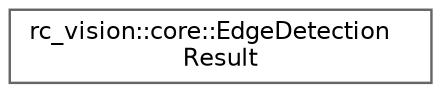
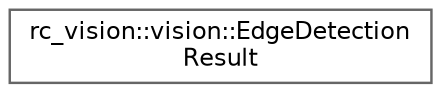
(221, 46) -> (221, 46)
